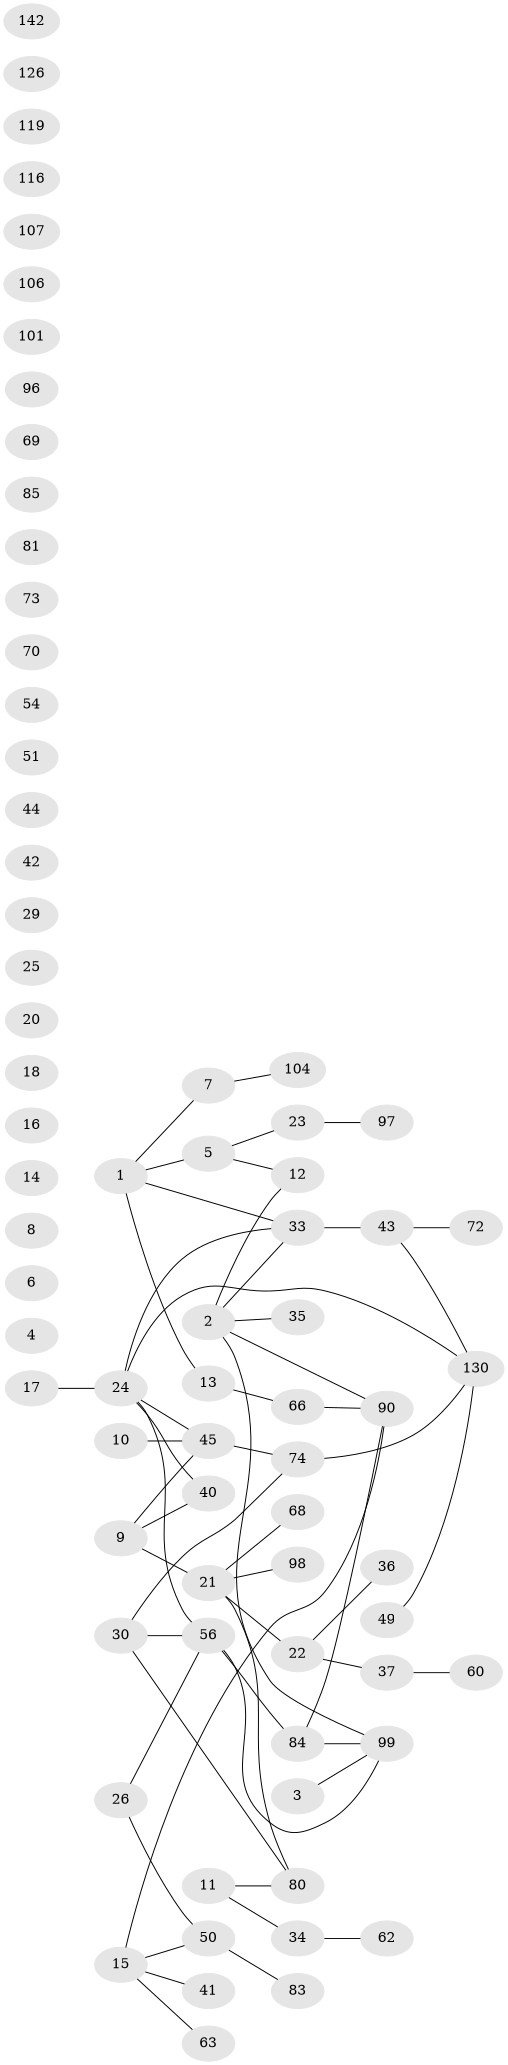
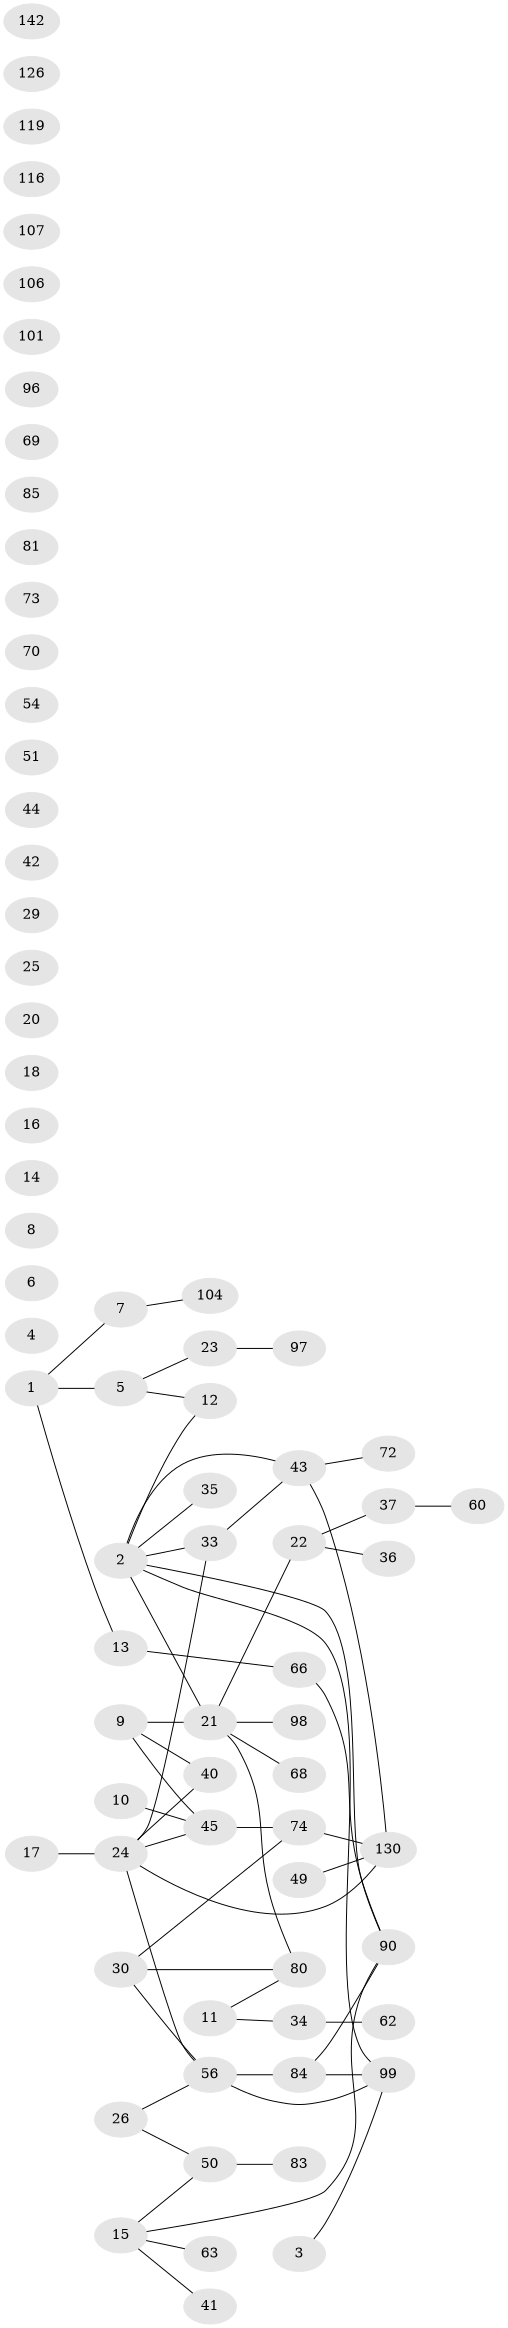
(209, 1202) -> none
none -> (181, 1465)
none -> (165, 1641)
